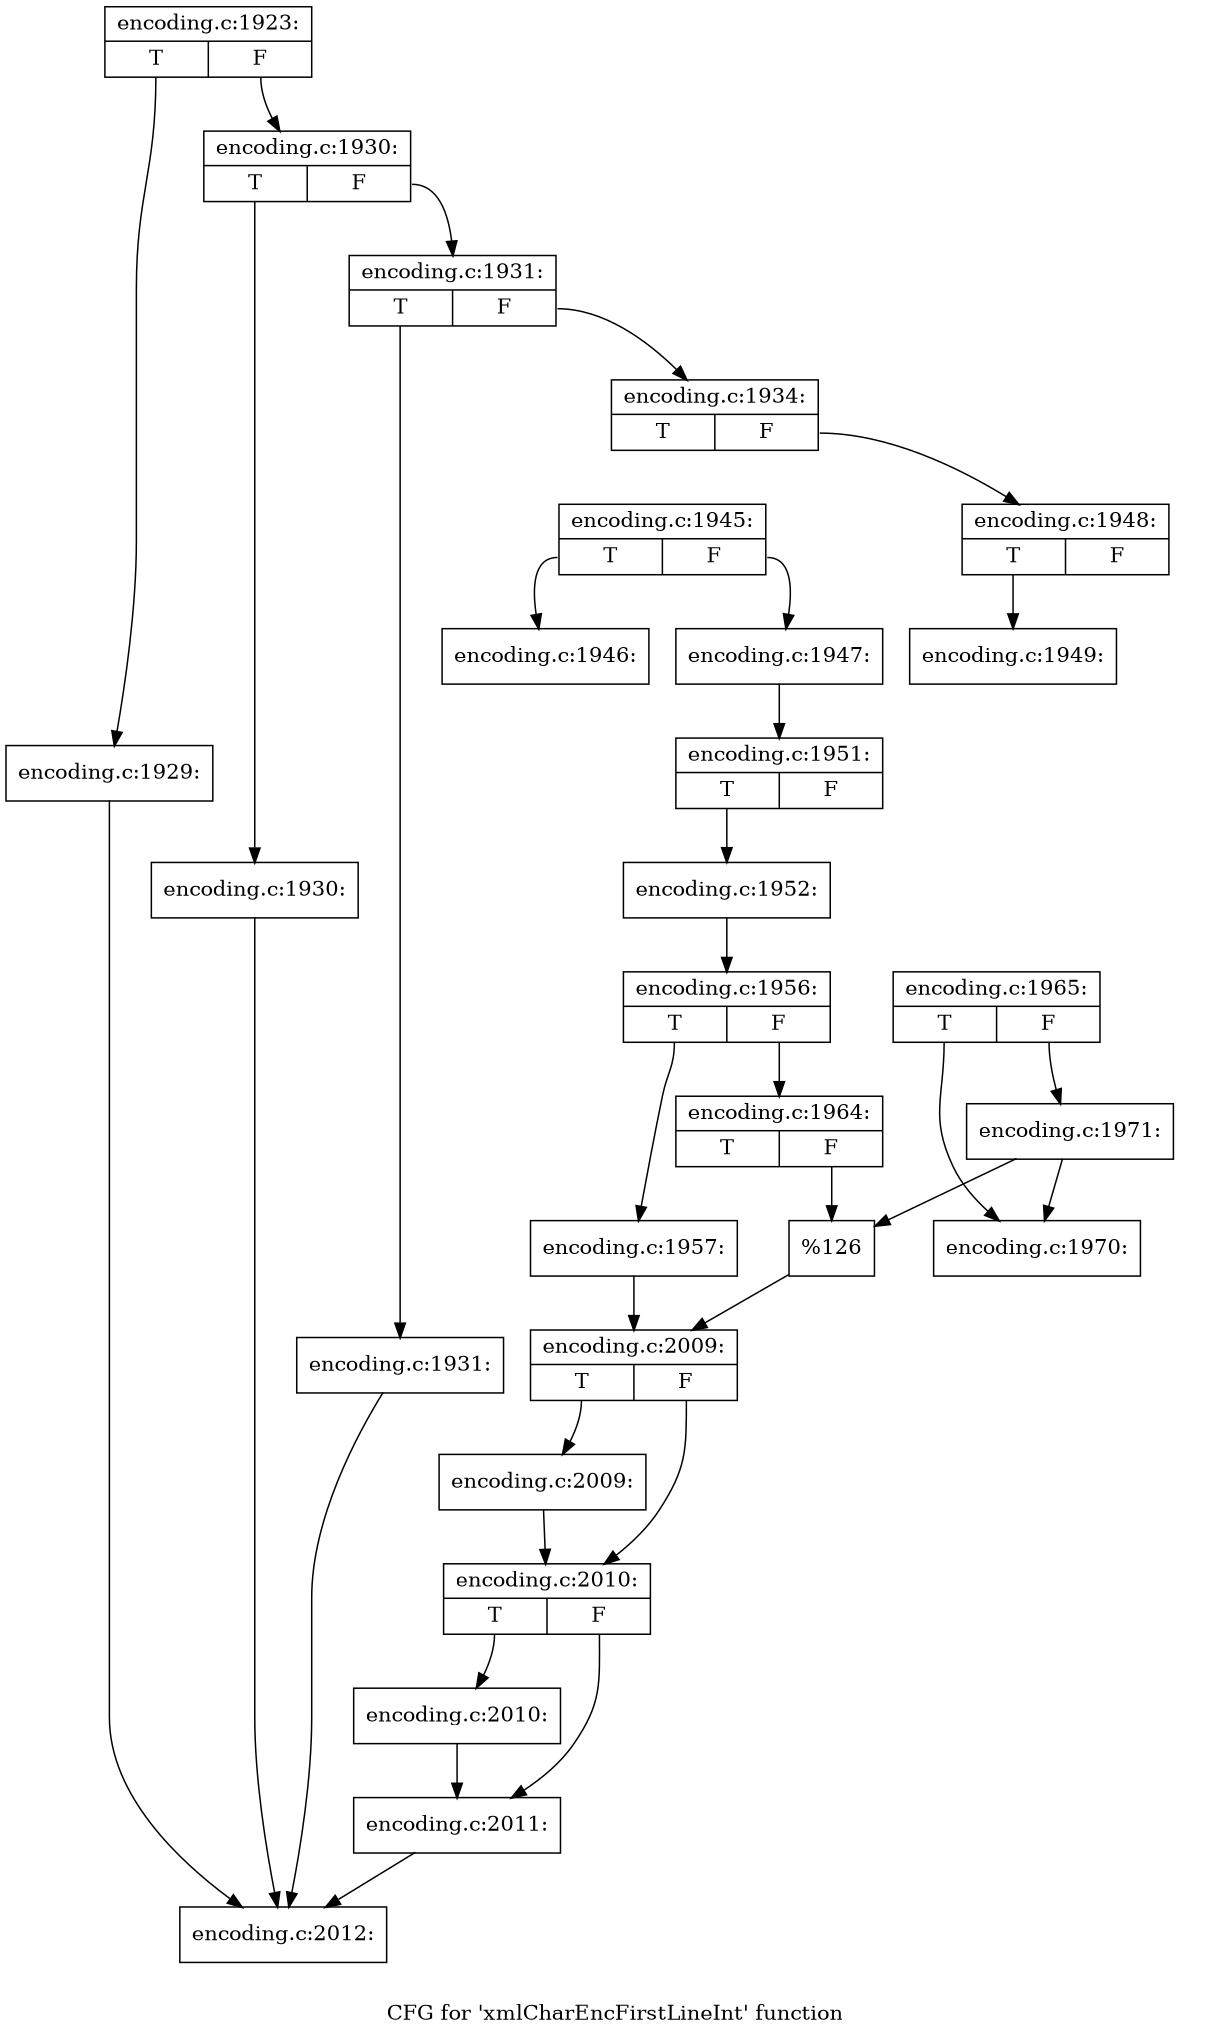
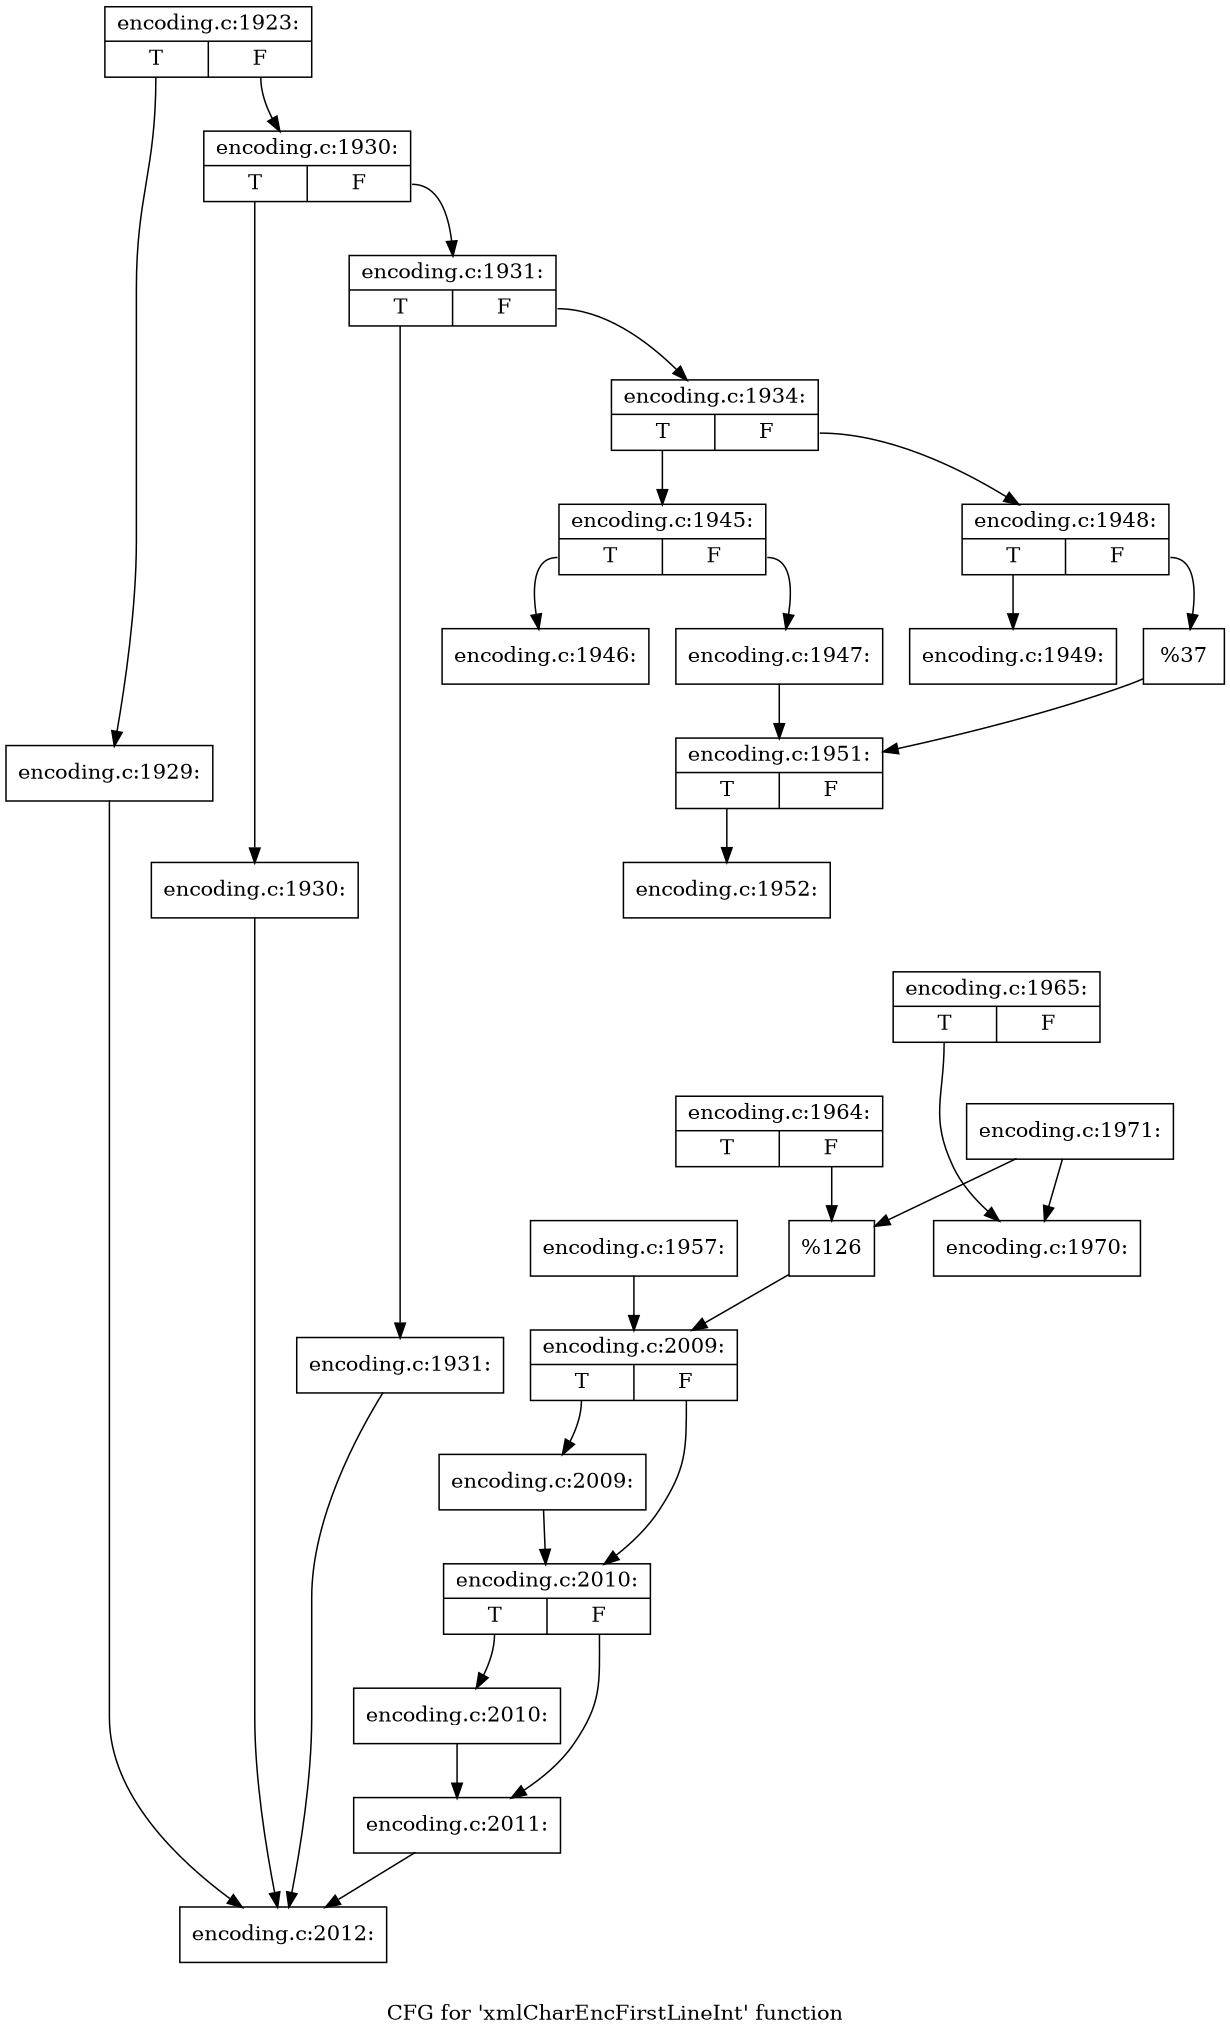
none -> (662, 470)
none -> (1184, 656)
(727, 1007) -> none
(1051, 1066) -> none
